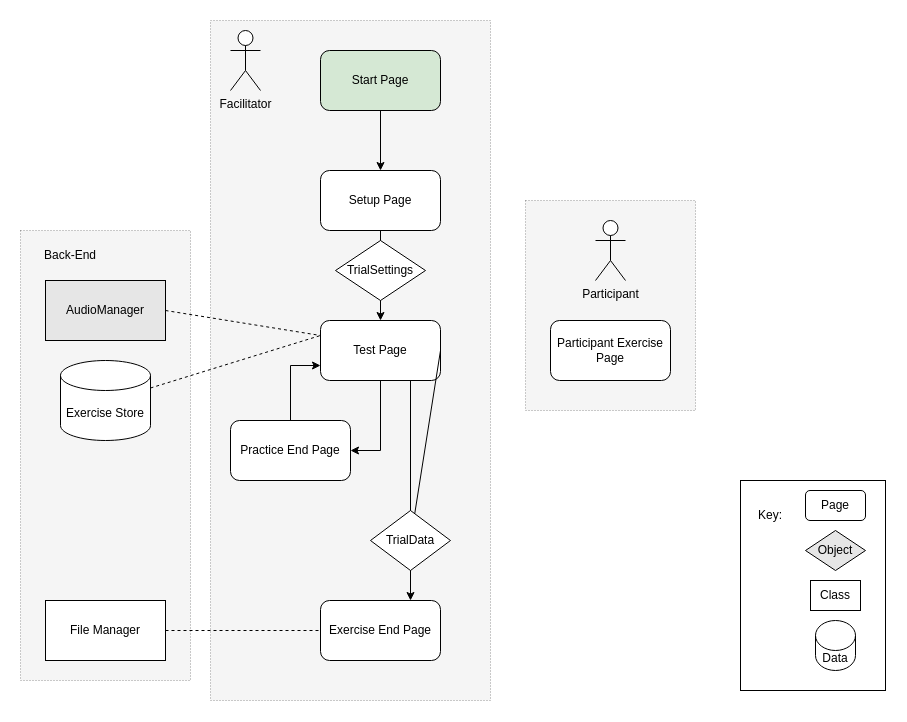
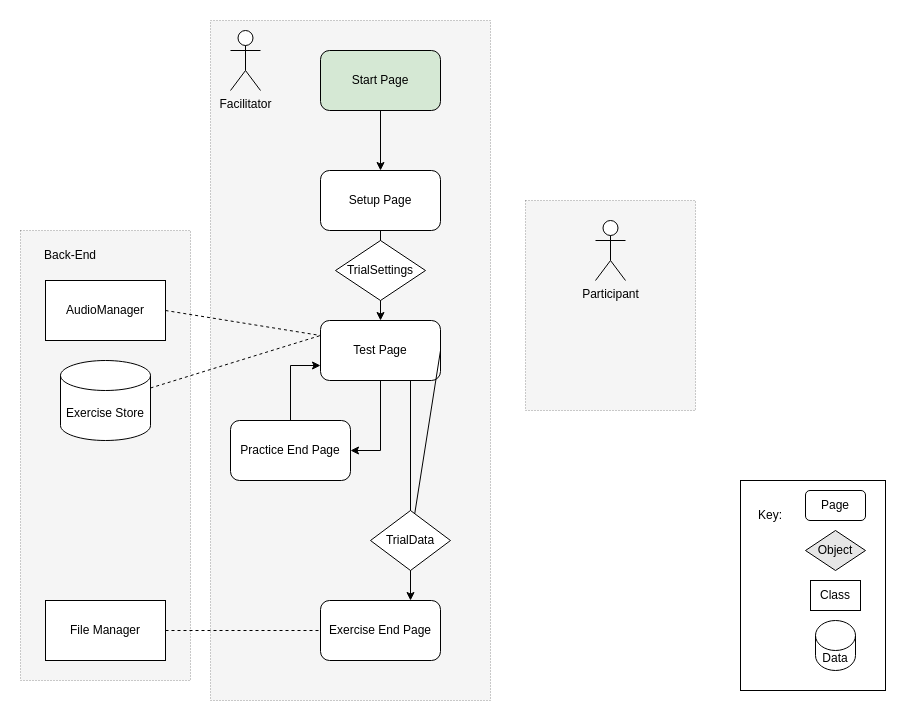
(106, 311) -> (106, 311)
(611, 351) -> none
